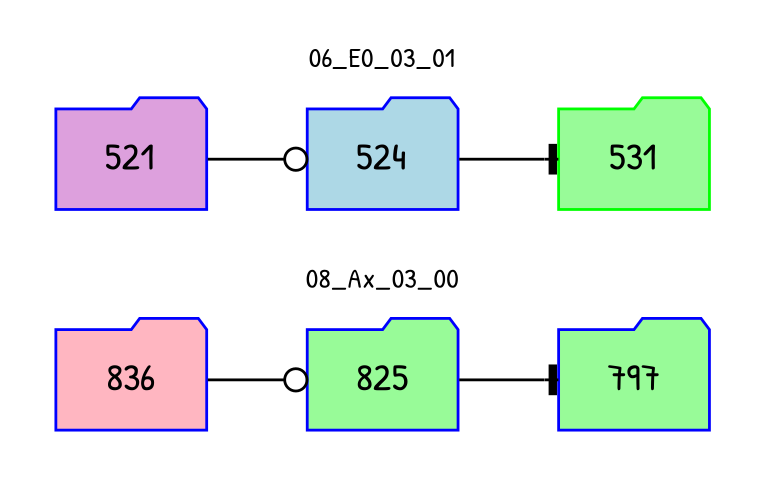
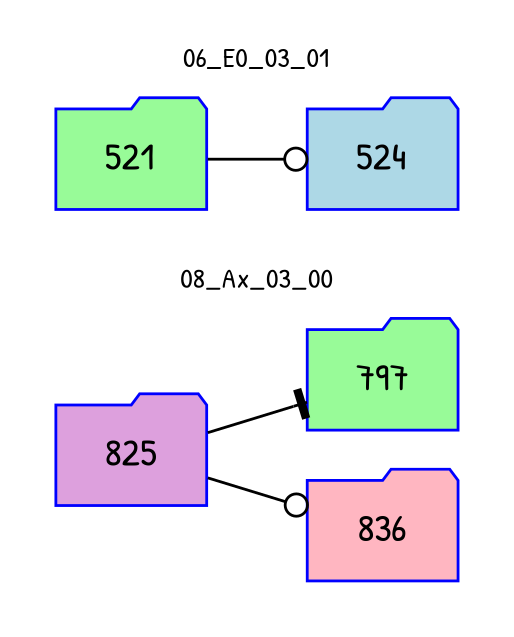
(131, 159) -> (131, 159)
(634, 159) -> none
(246, 380) -> (246, 490)
(383, 380) -> (131, 455)
